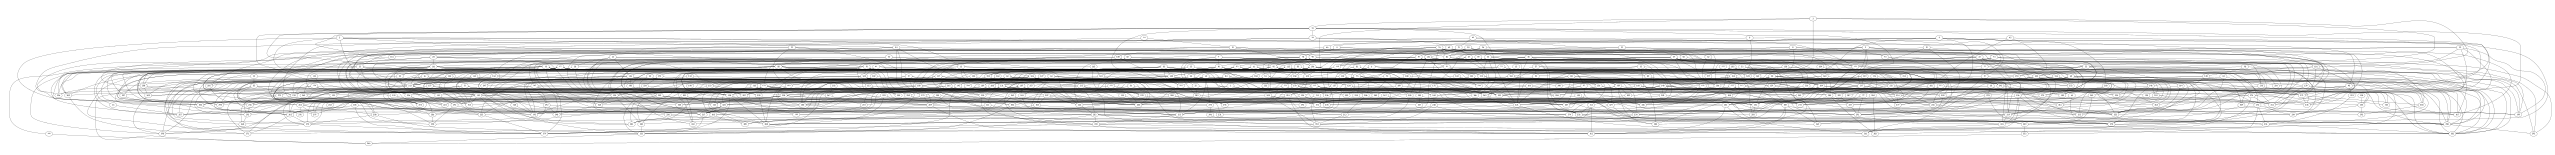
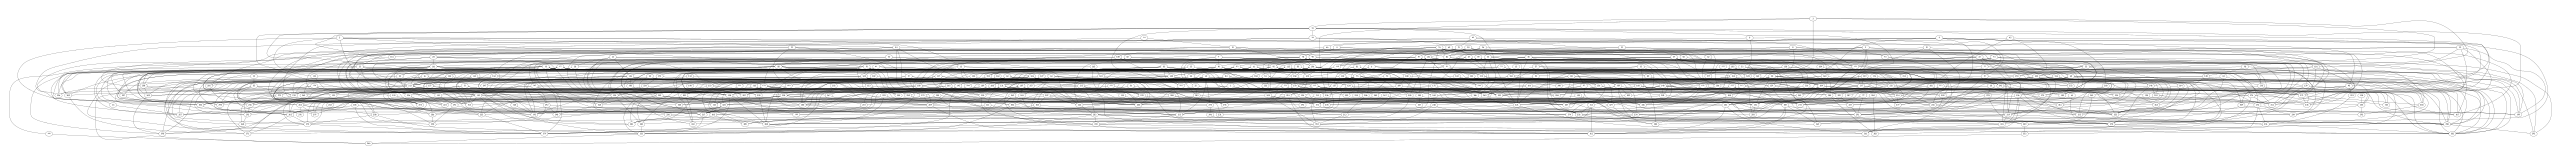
none -> (740, 86)
(2276, 86) -> none
